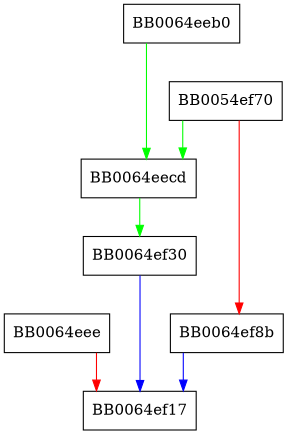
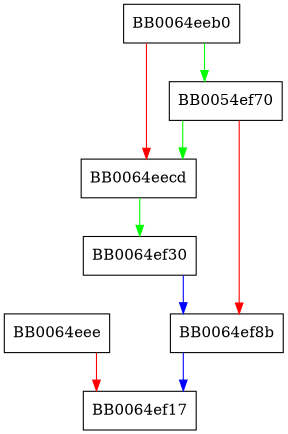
none -> (205, 57)
(146, 96) -> (146, 96)
(140, 328) -> (183, 289)
